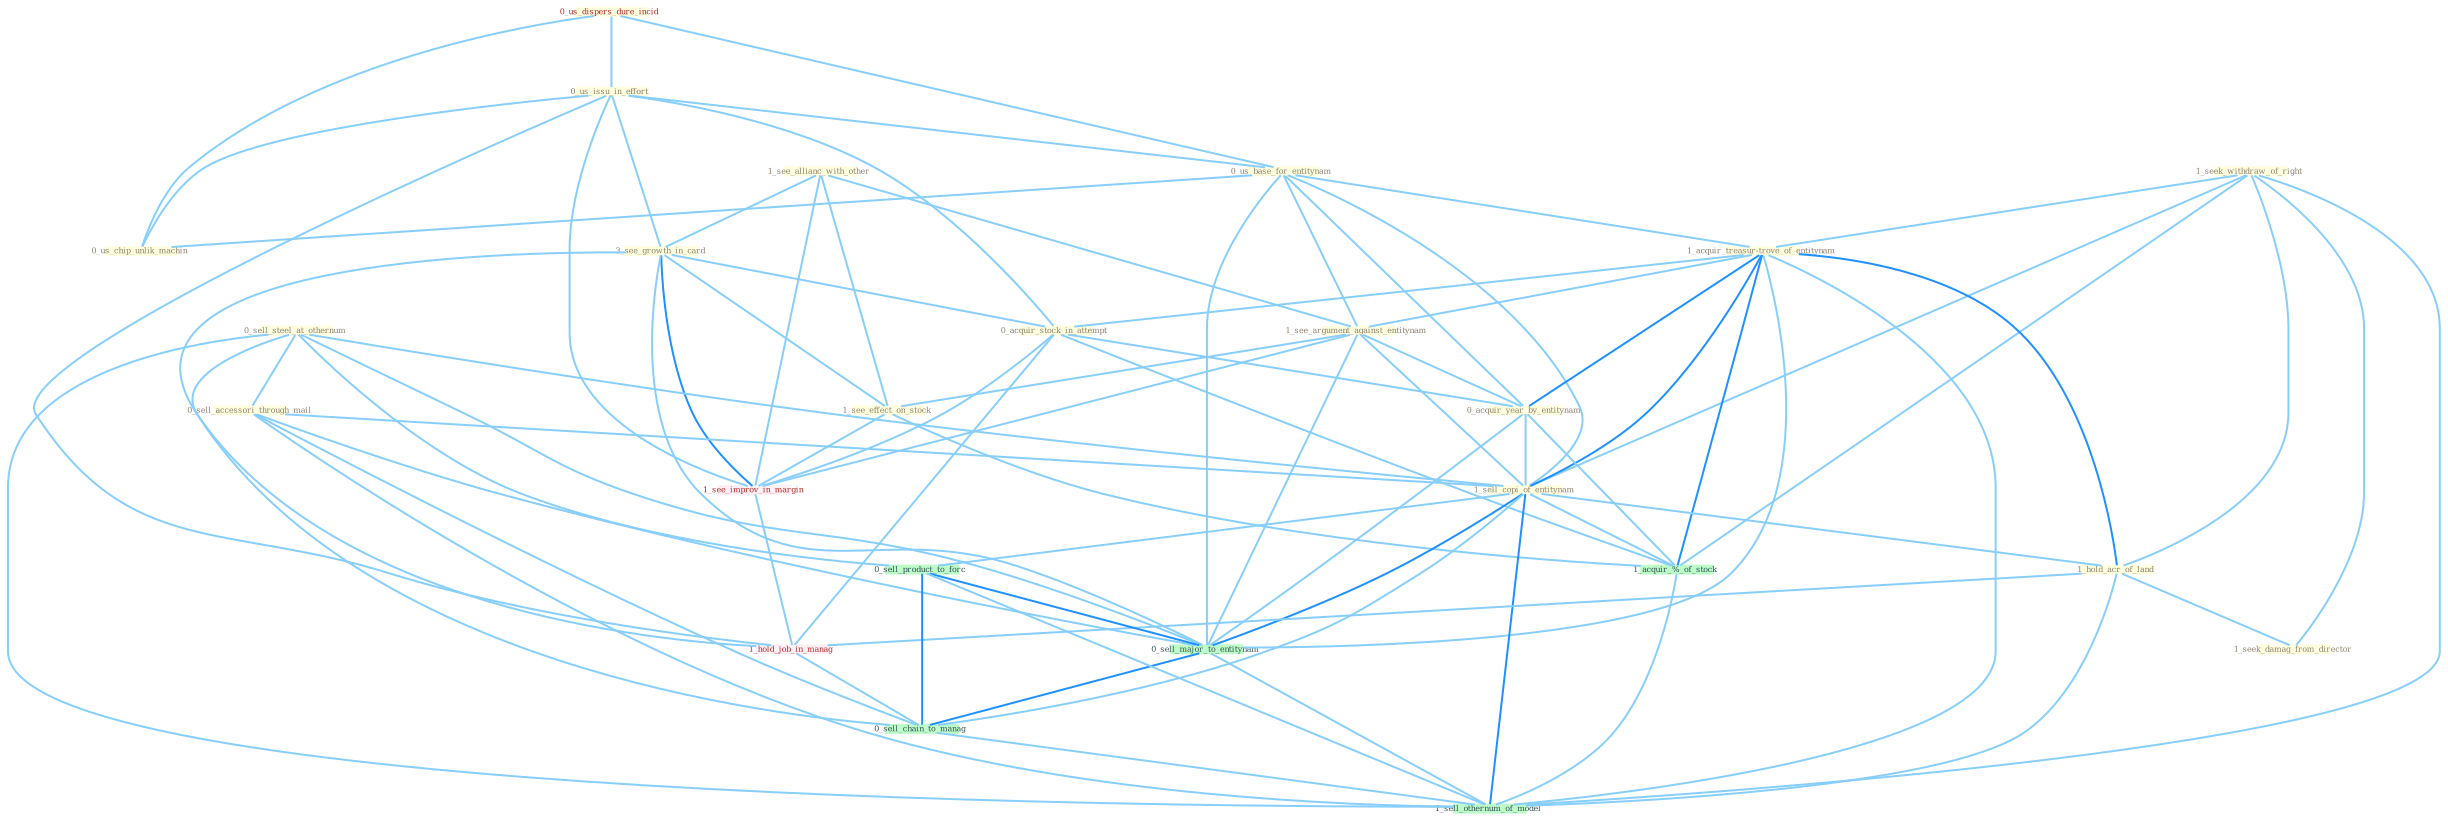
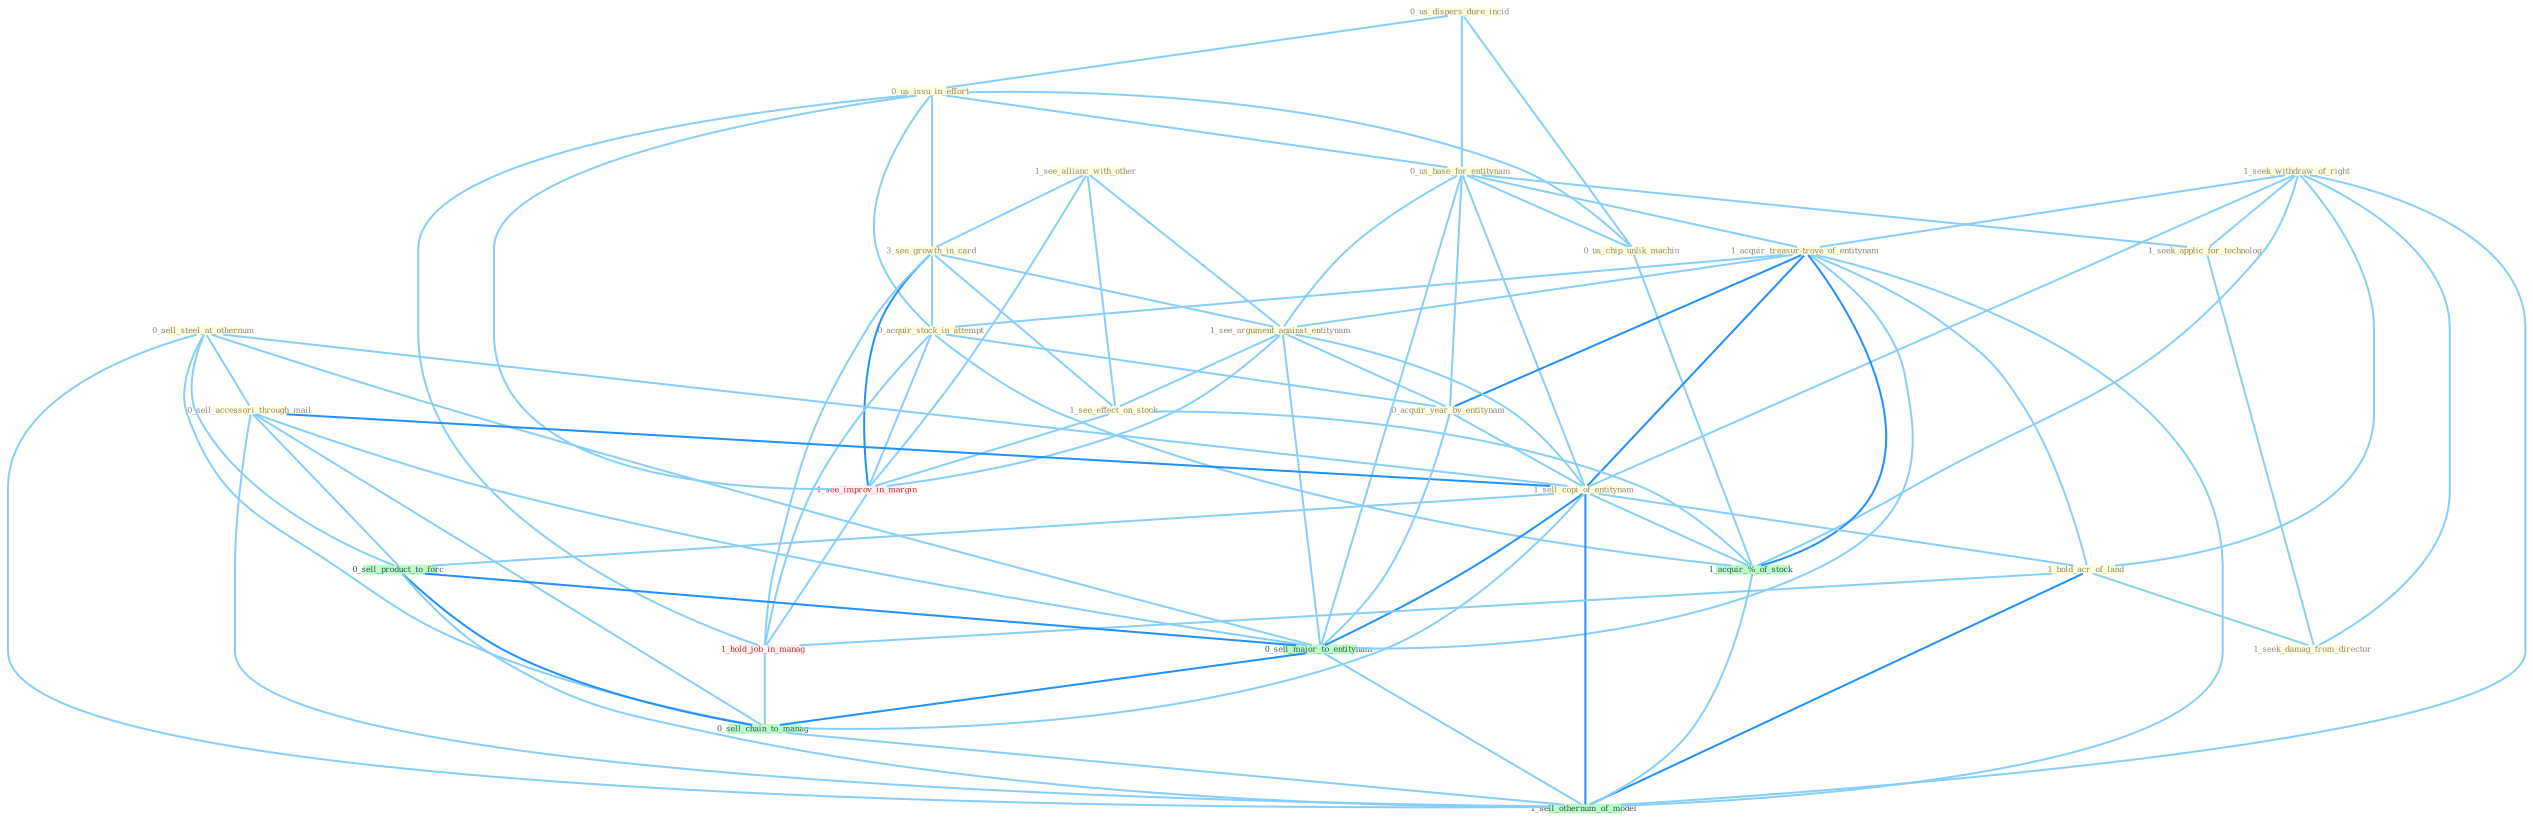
(611, 12) -> (1462, 12)
none -> (2207, 251)
(2034, 348) -> (1996, 369)
(798, 445) -> (918, 450)
(1598, 486) -> (1693, 410)
none -> (326, 490)
(704, 497) -> (1116, 293)
(1973, 754) -> (1836, 689)
